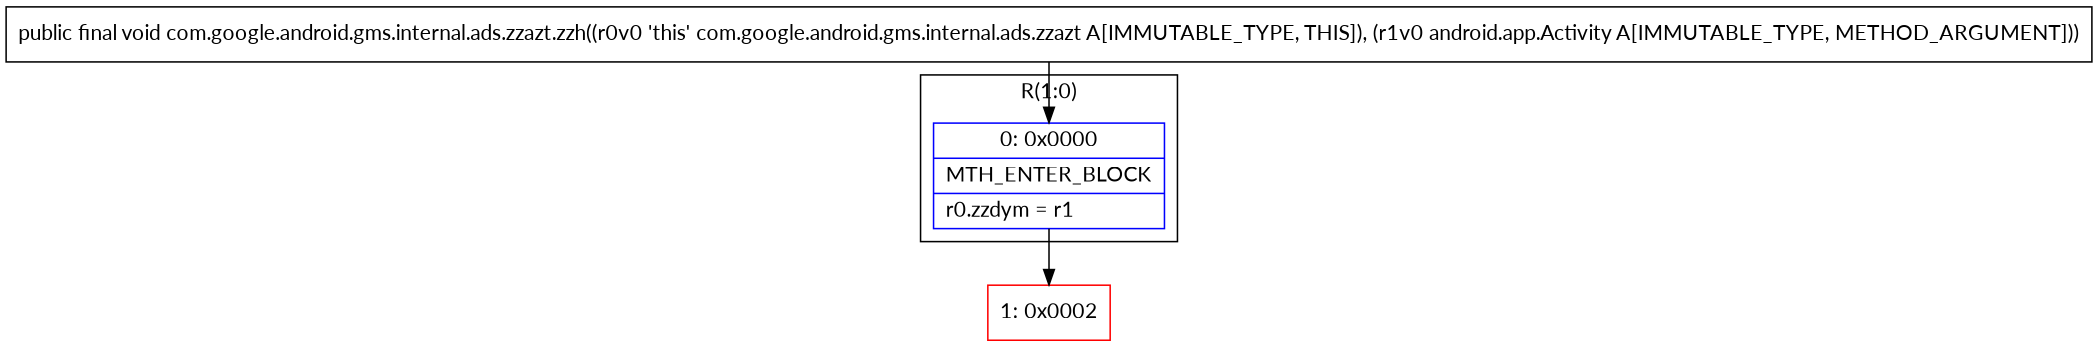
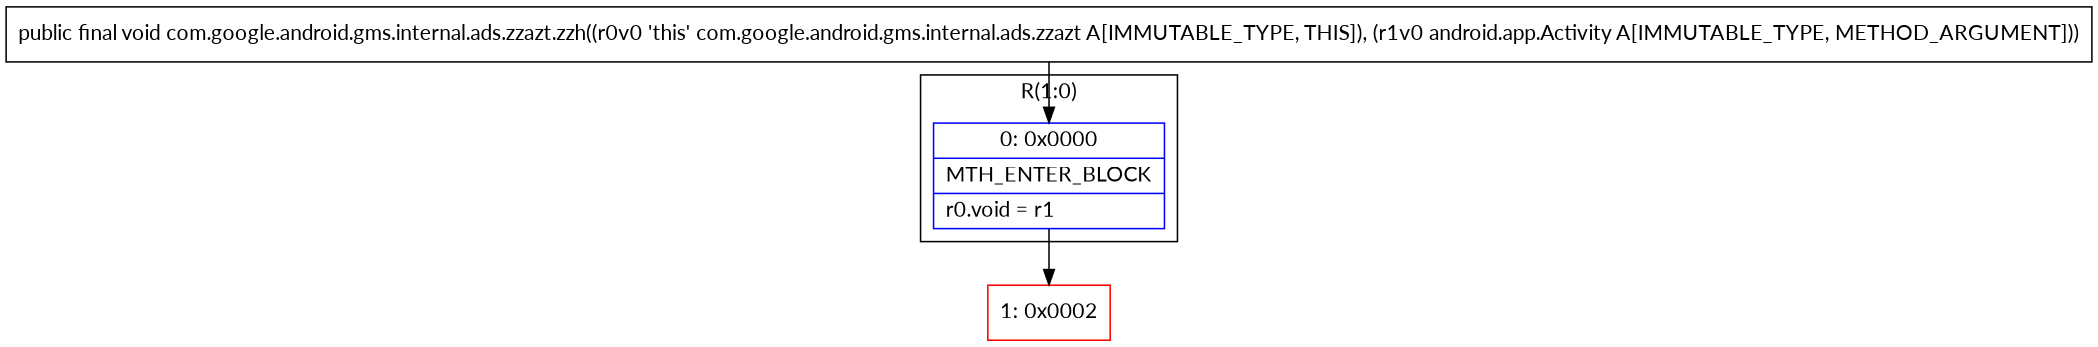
(1011, 210) -> (1001, 210)
